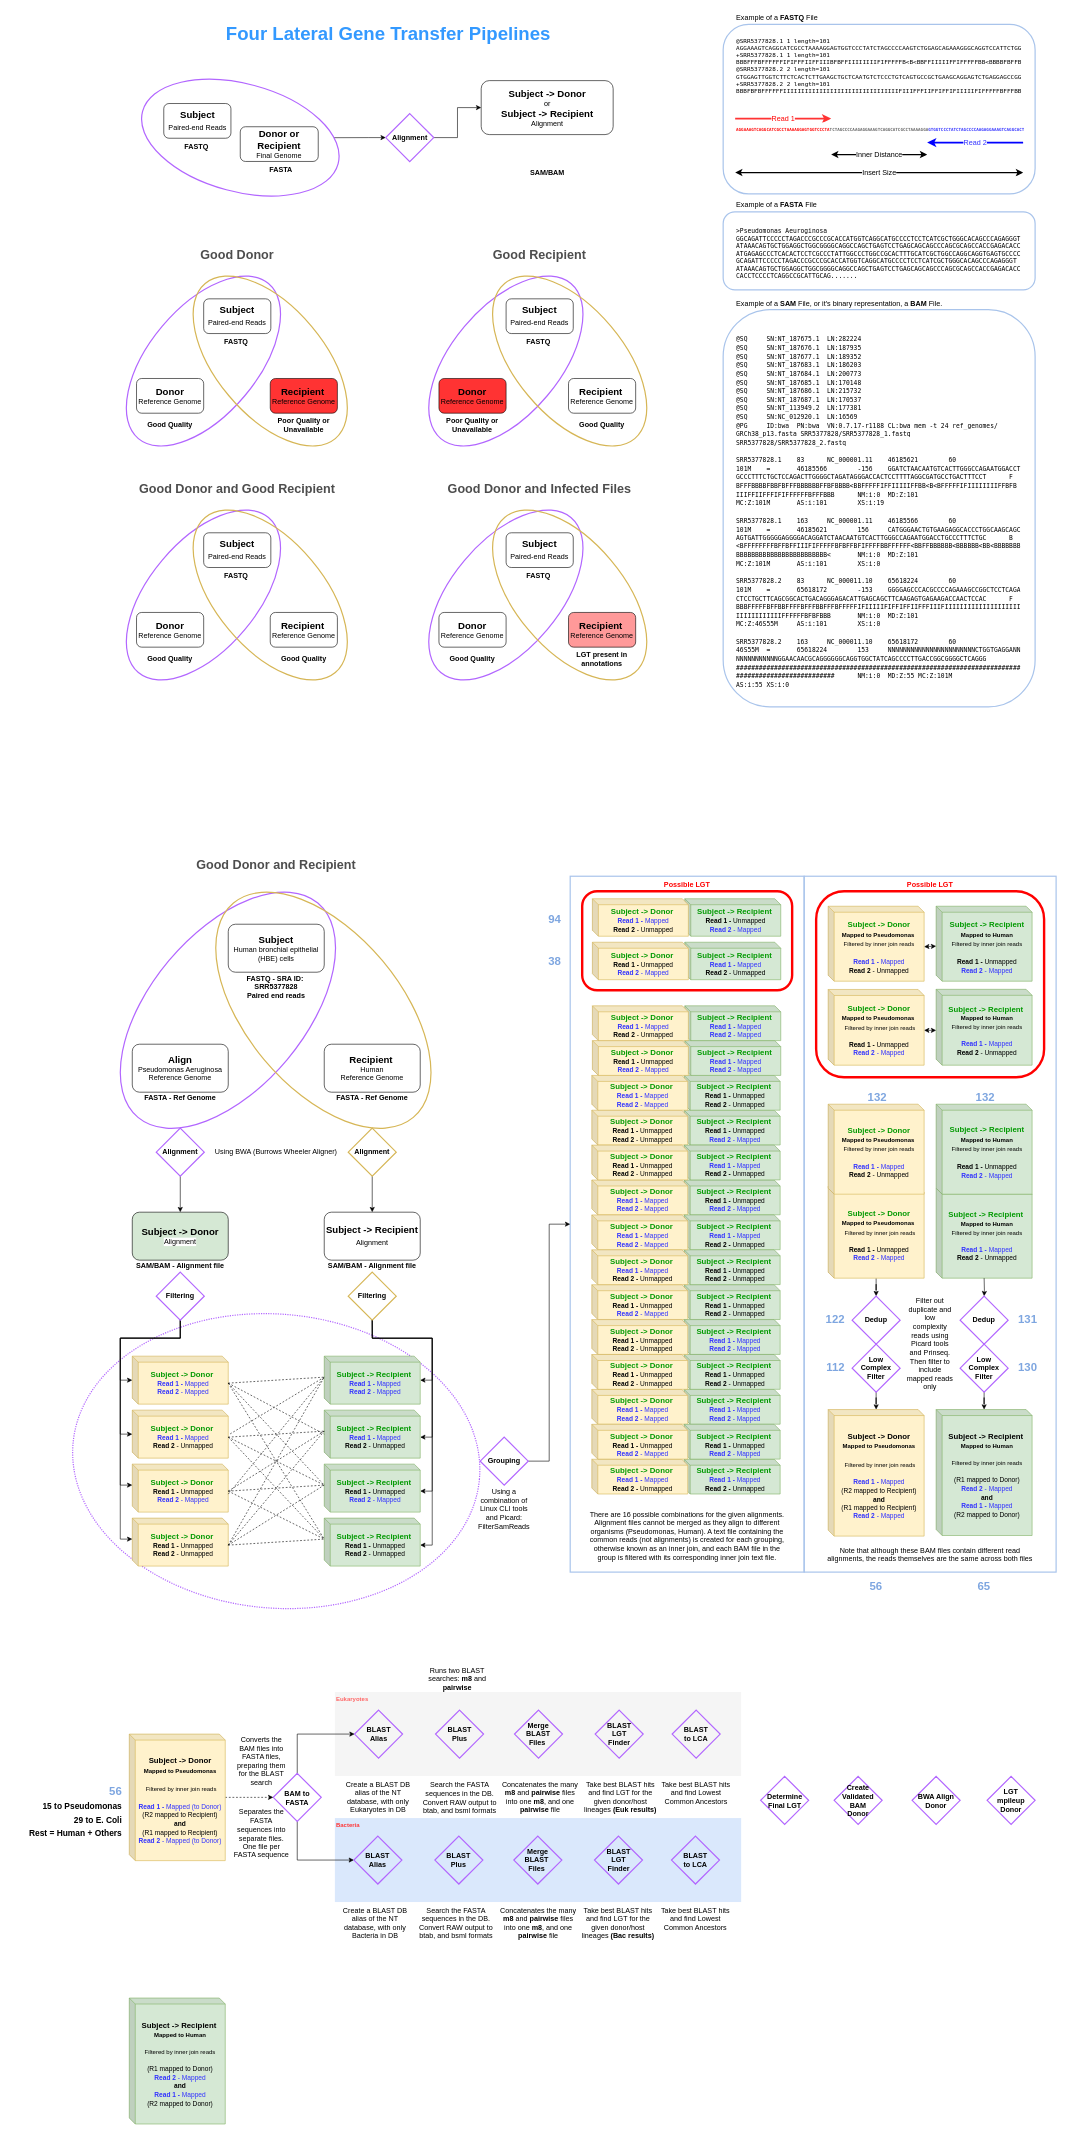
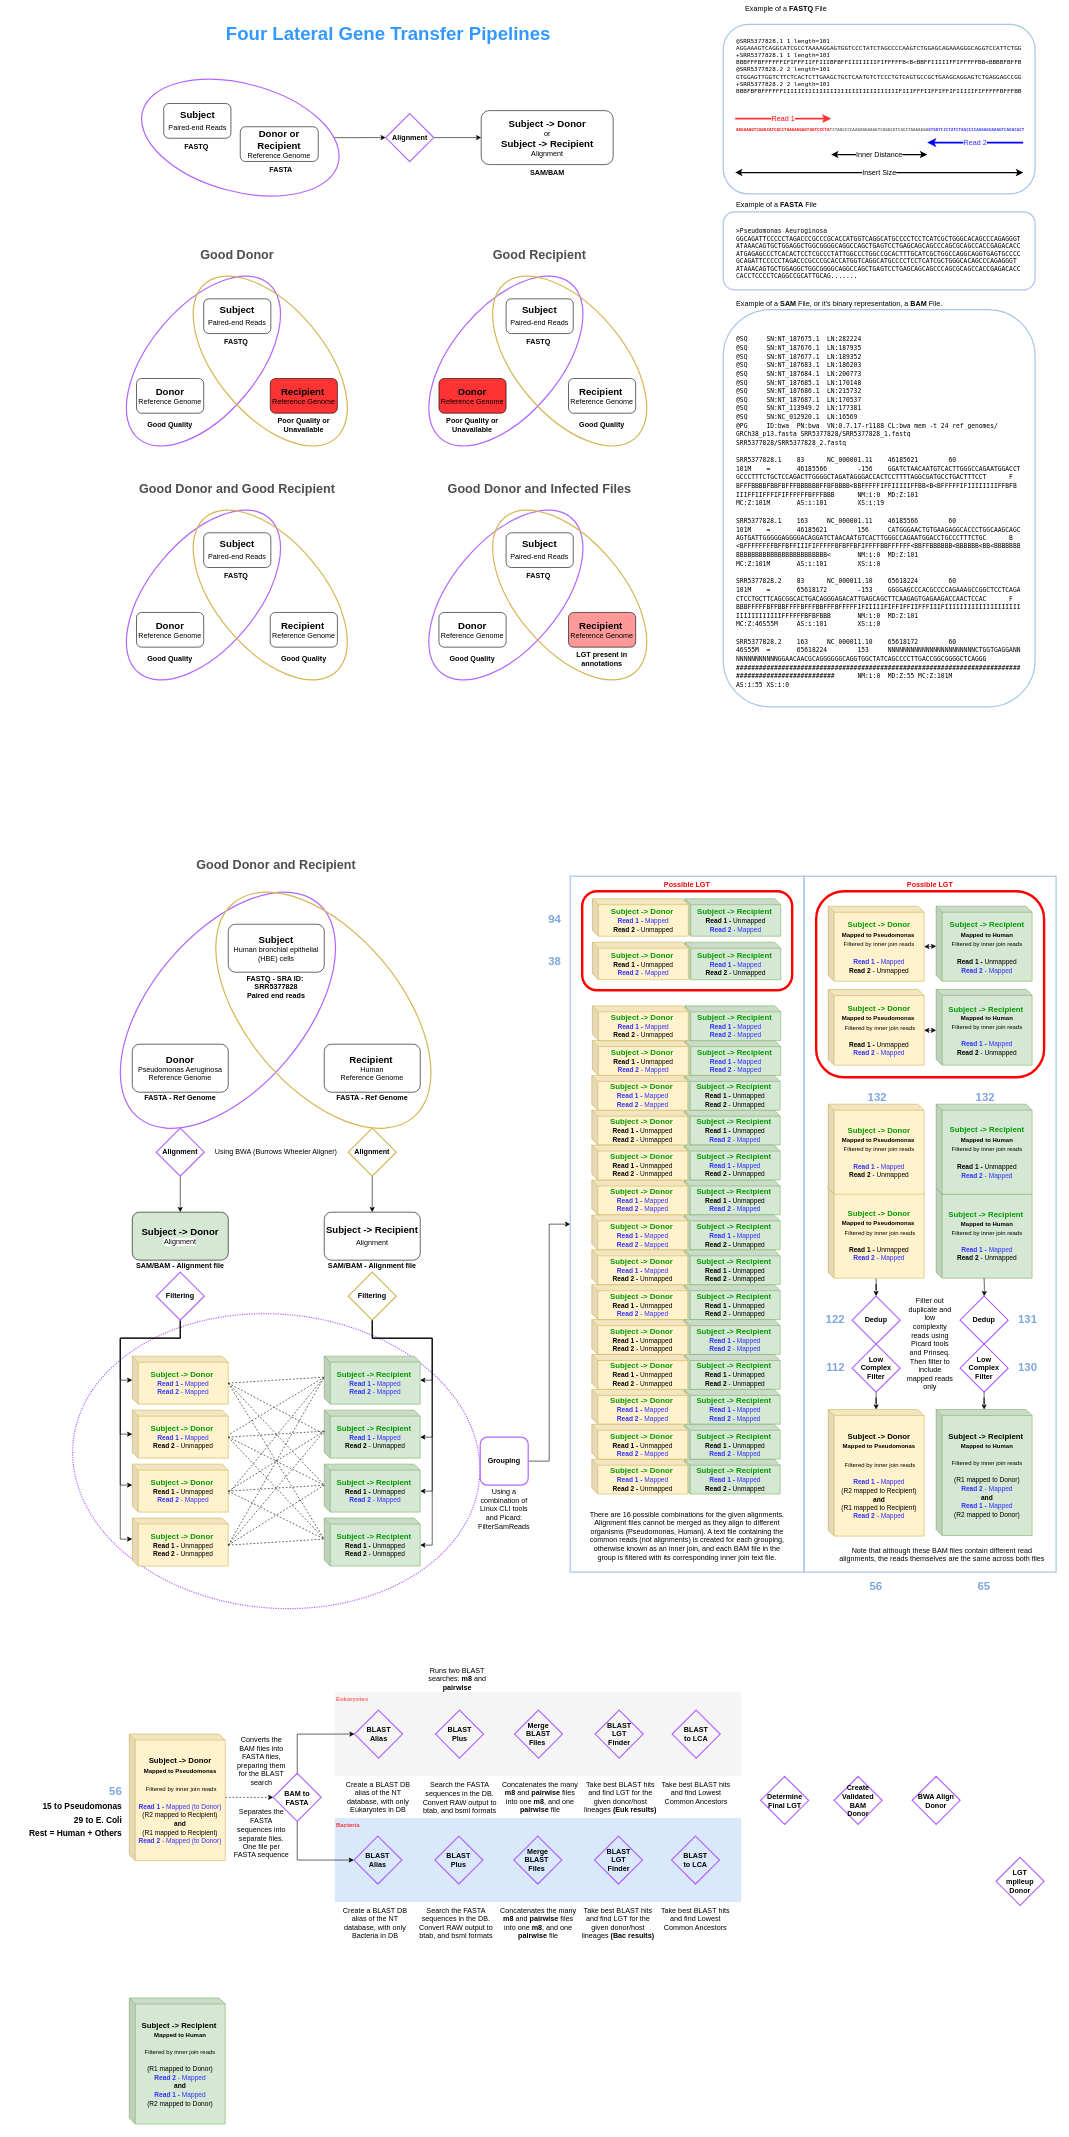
(801, 18) -> (810, 9)
(547, 108) -> (547, 138)
(279, 144) -> (279, 144)
(180, 1068) -> (180, 1068)
(504, 1461) -> (504, 1461)
(930, 1554) -> (942, 1554)
(1011, 1801) -> (1020, 1882)
